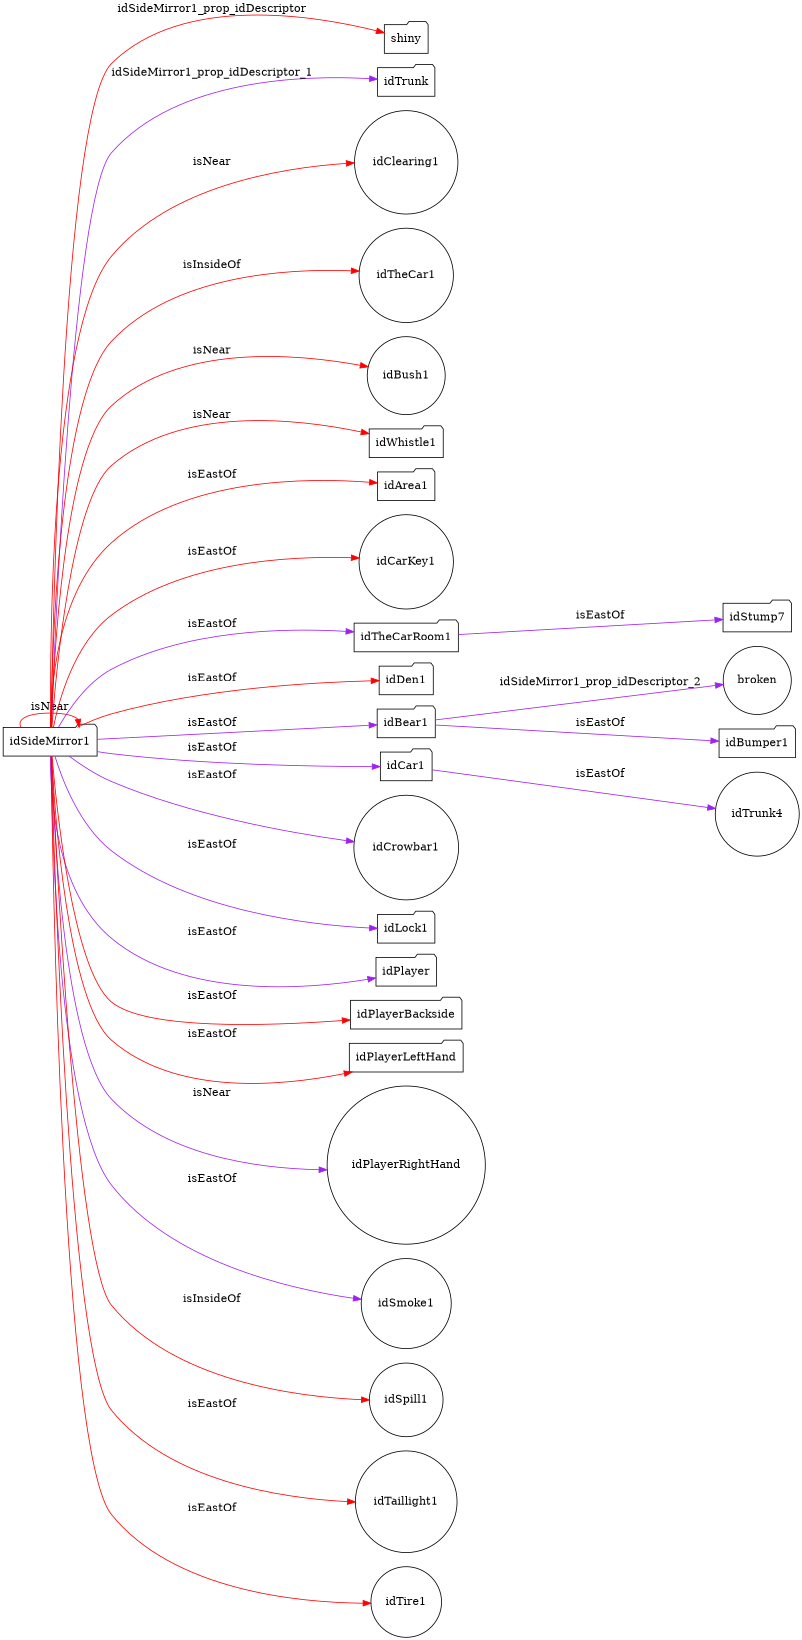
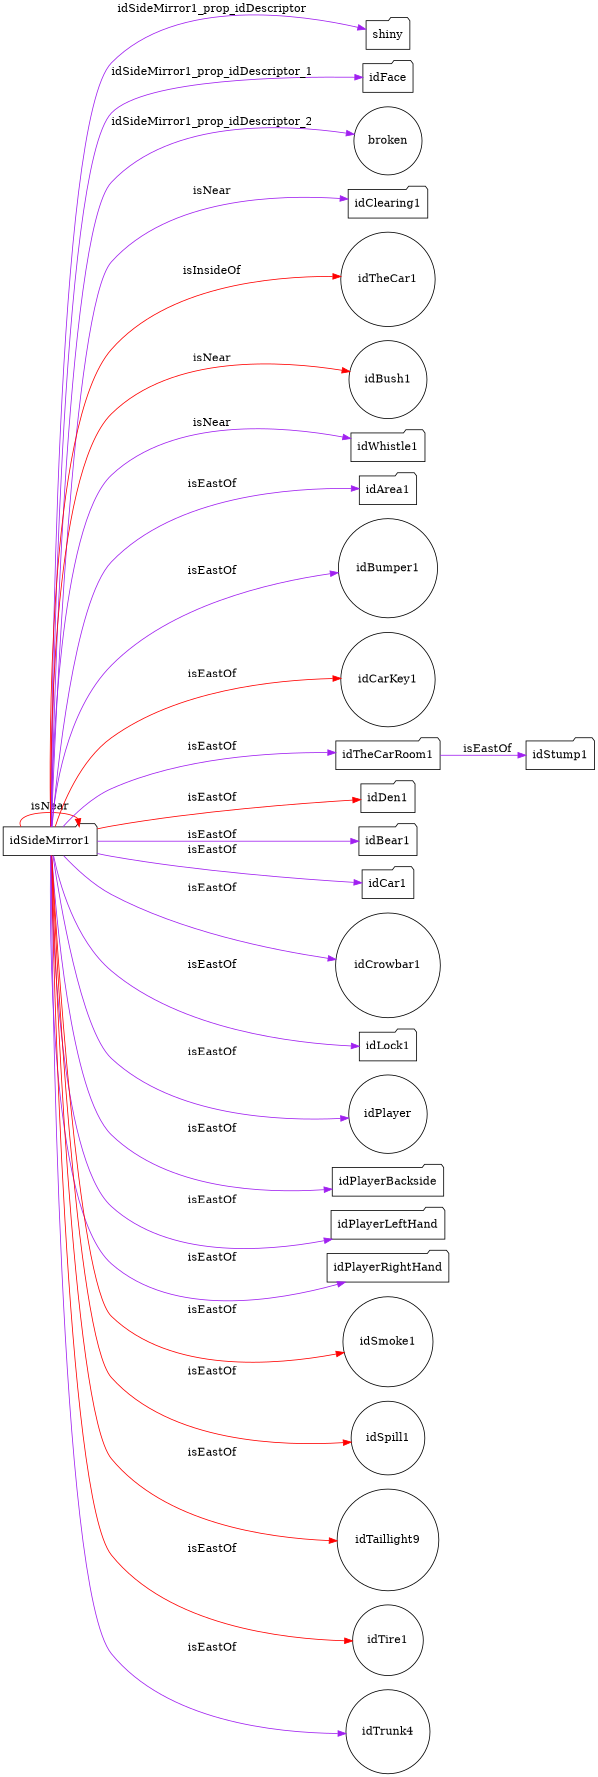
(406, 82) -> (388, 78)
(406, 162) -> (388, 204)
(73, 254) -> (67, 313)
(83, 324) -> (81, 400)
(108, 470) -> (85, 528)
(140, 521) -> (107, 569)
(757, 618) -> (560, 755)
(575, 703) -> (73, 378)
(573, 733) -> (136, 644)
(757, 743) -> (388, 568)
(570, 789) -> (68, 1380)
(406, 972) -> (388, 1114)
(105, 993) -> (95, 1108)
(97, 1020) -> (81, 1145)
(212, 1093) -> (212, 1258)
(82, 1109) -> (78, 1171)
(406, 1165) -> (388, 1268)
(212, 1299) -> (212, 1372)
(406, 1502) -> (388, 1540)
